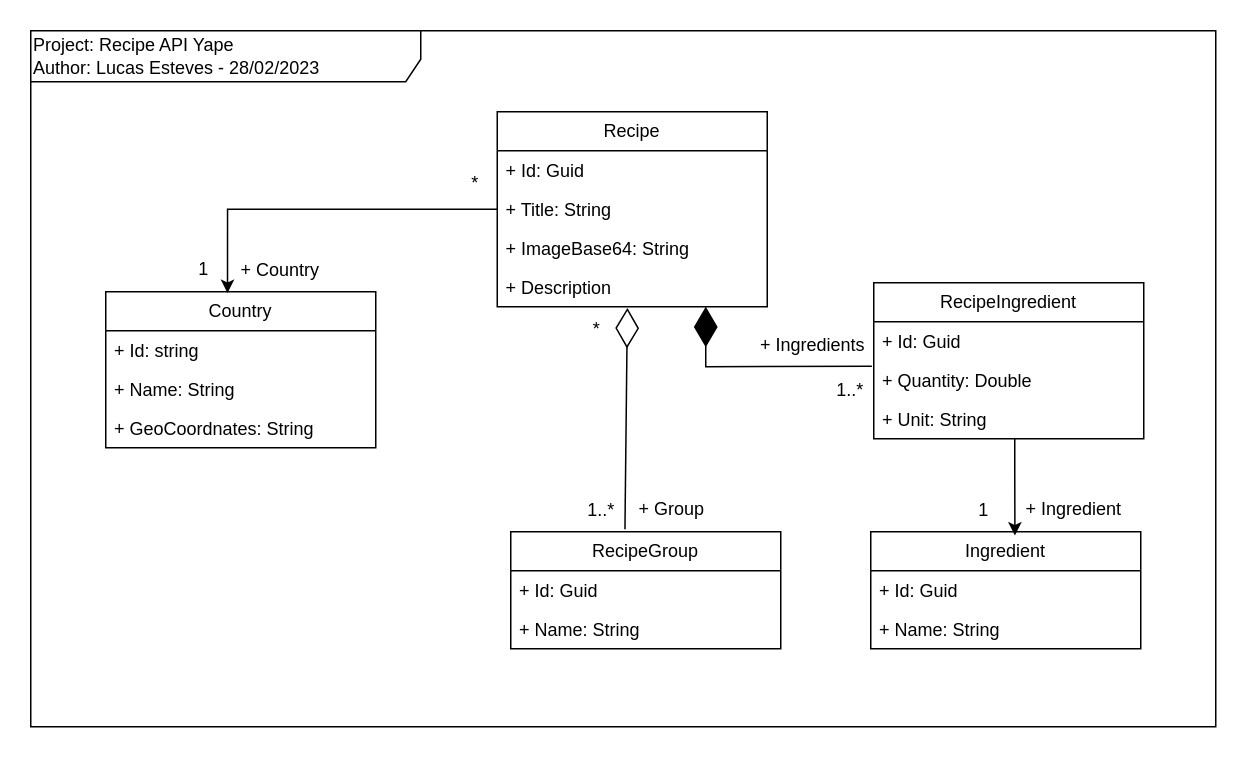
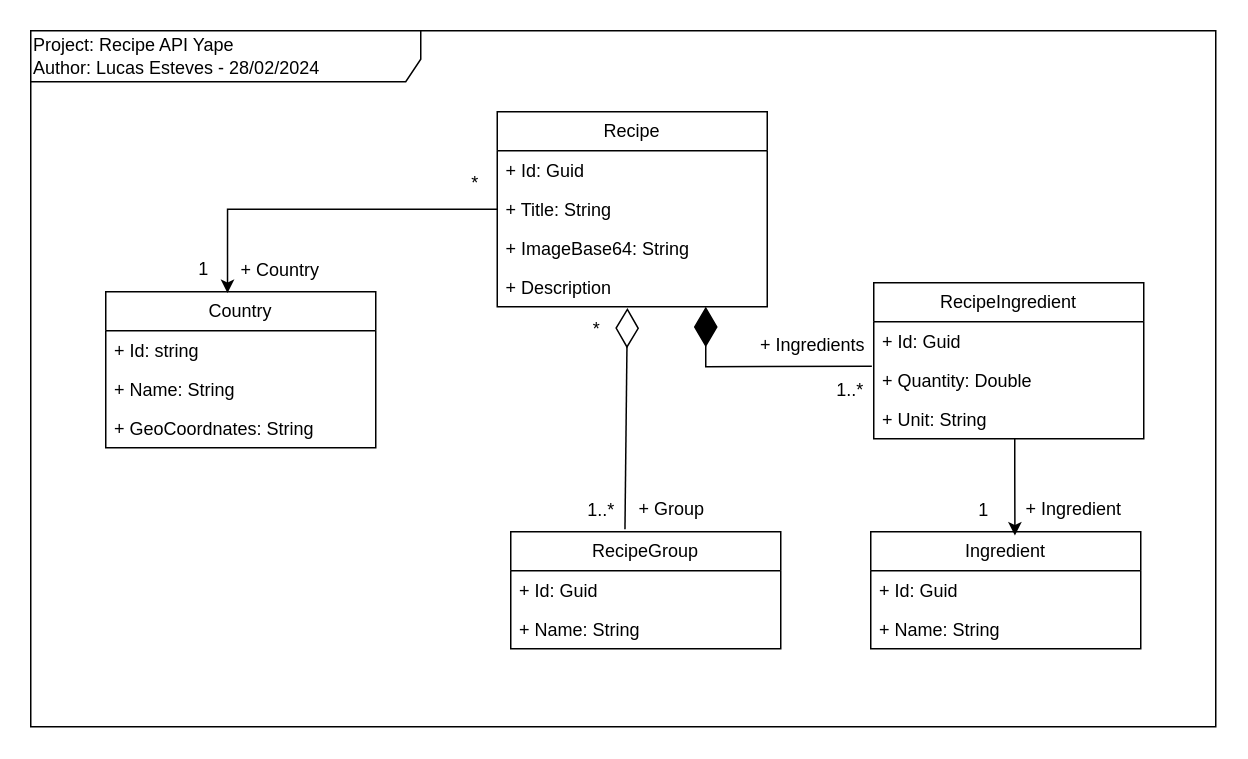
(193, 56) -> (193, 56)
